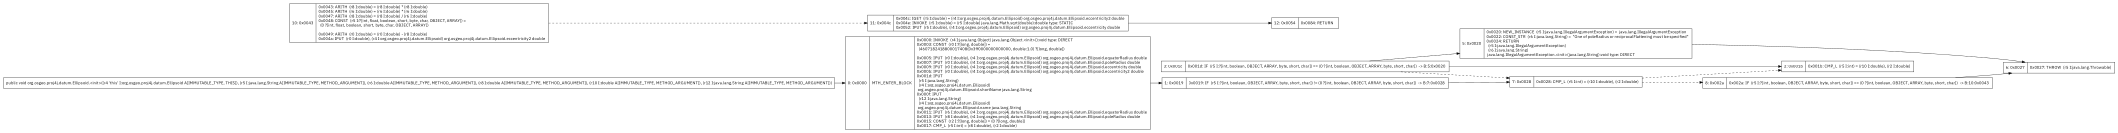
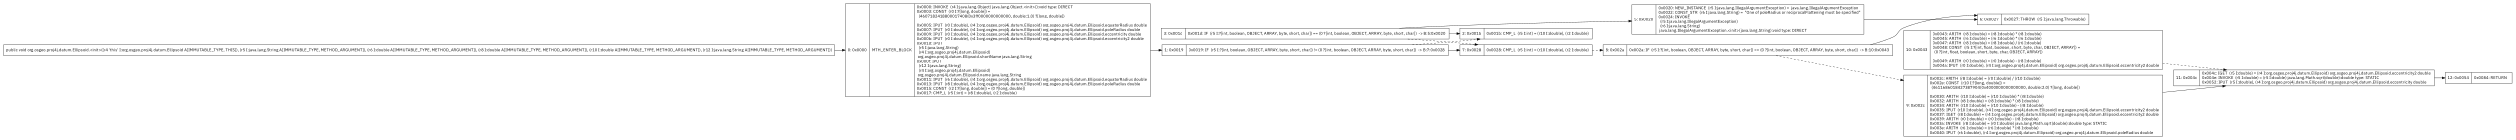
(1504, 41) -> (1675, 17)
(1710, 74) -> (1437, 43)
none -> (2033, 106)
